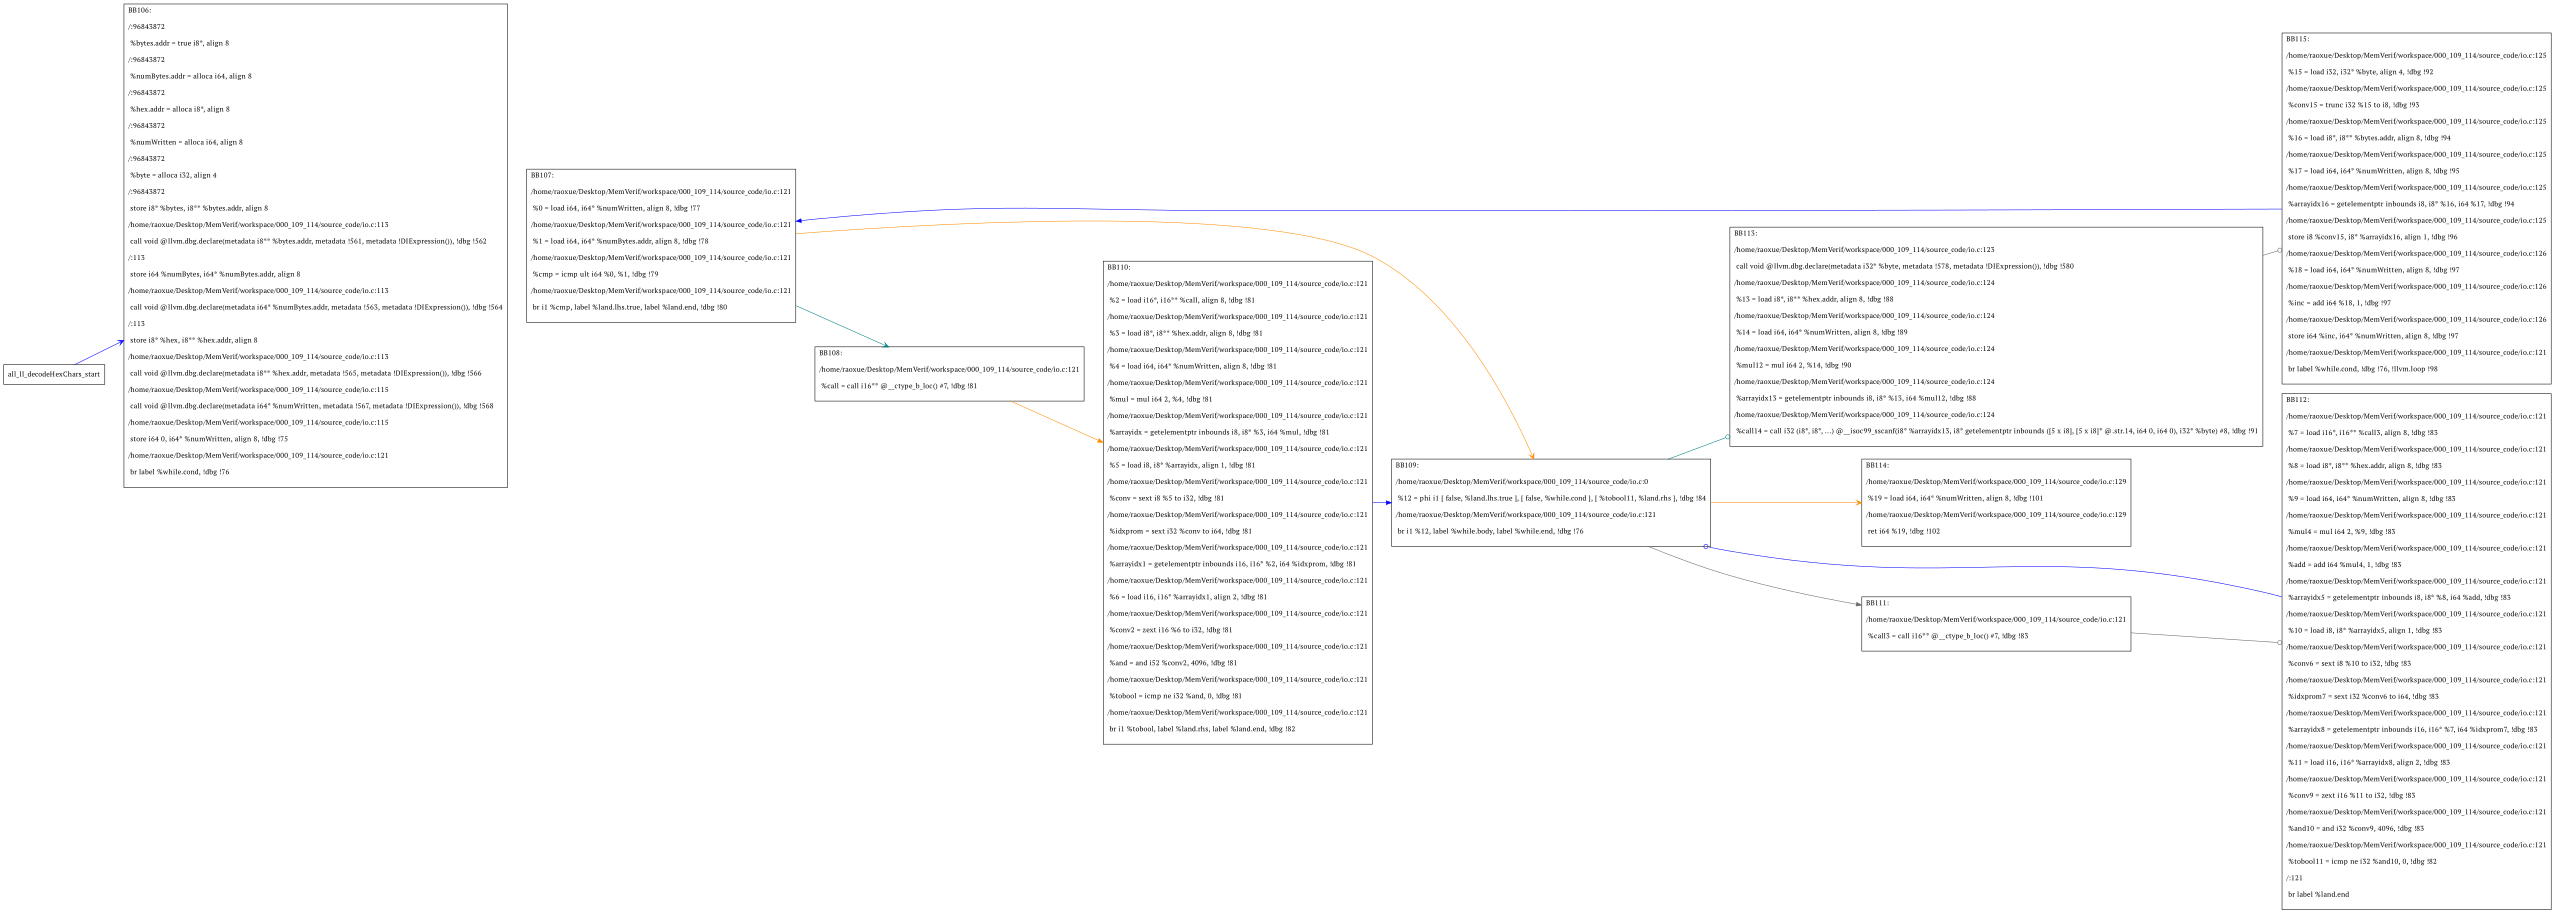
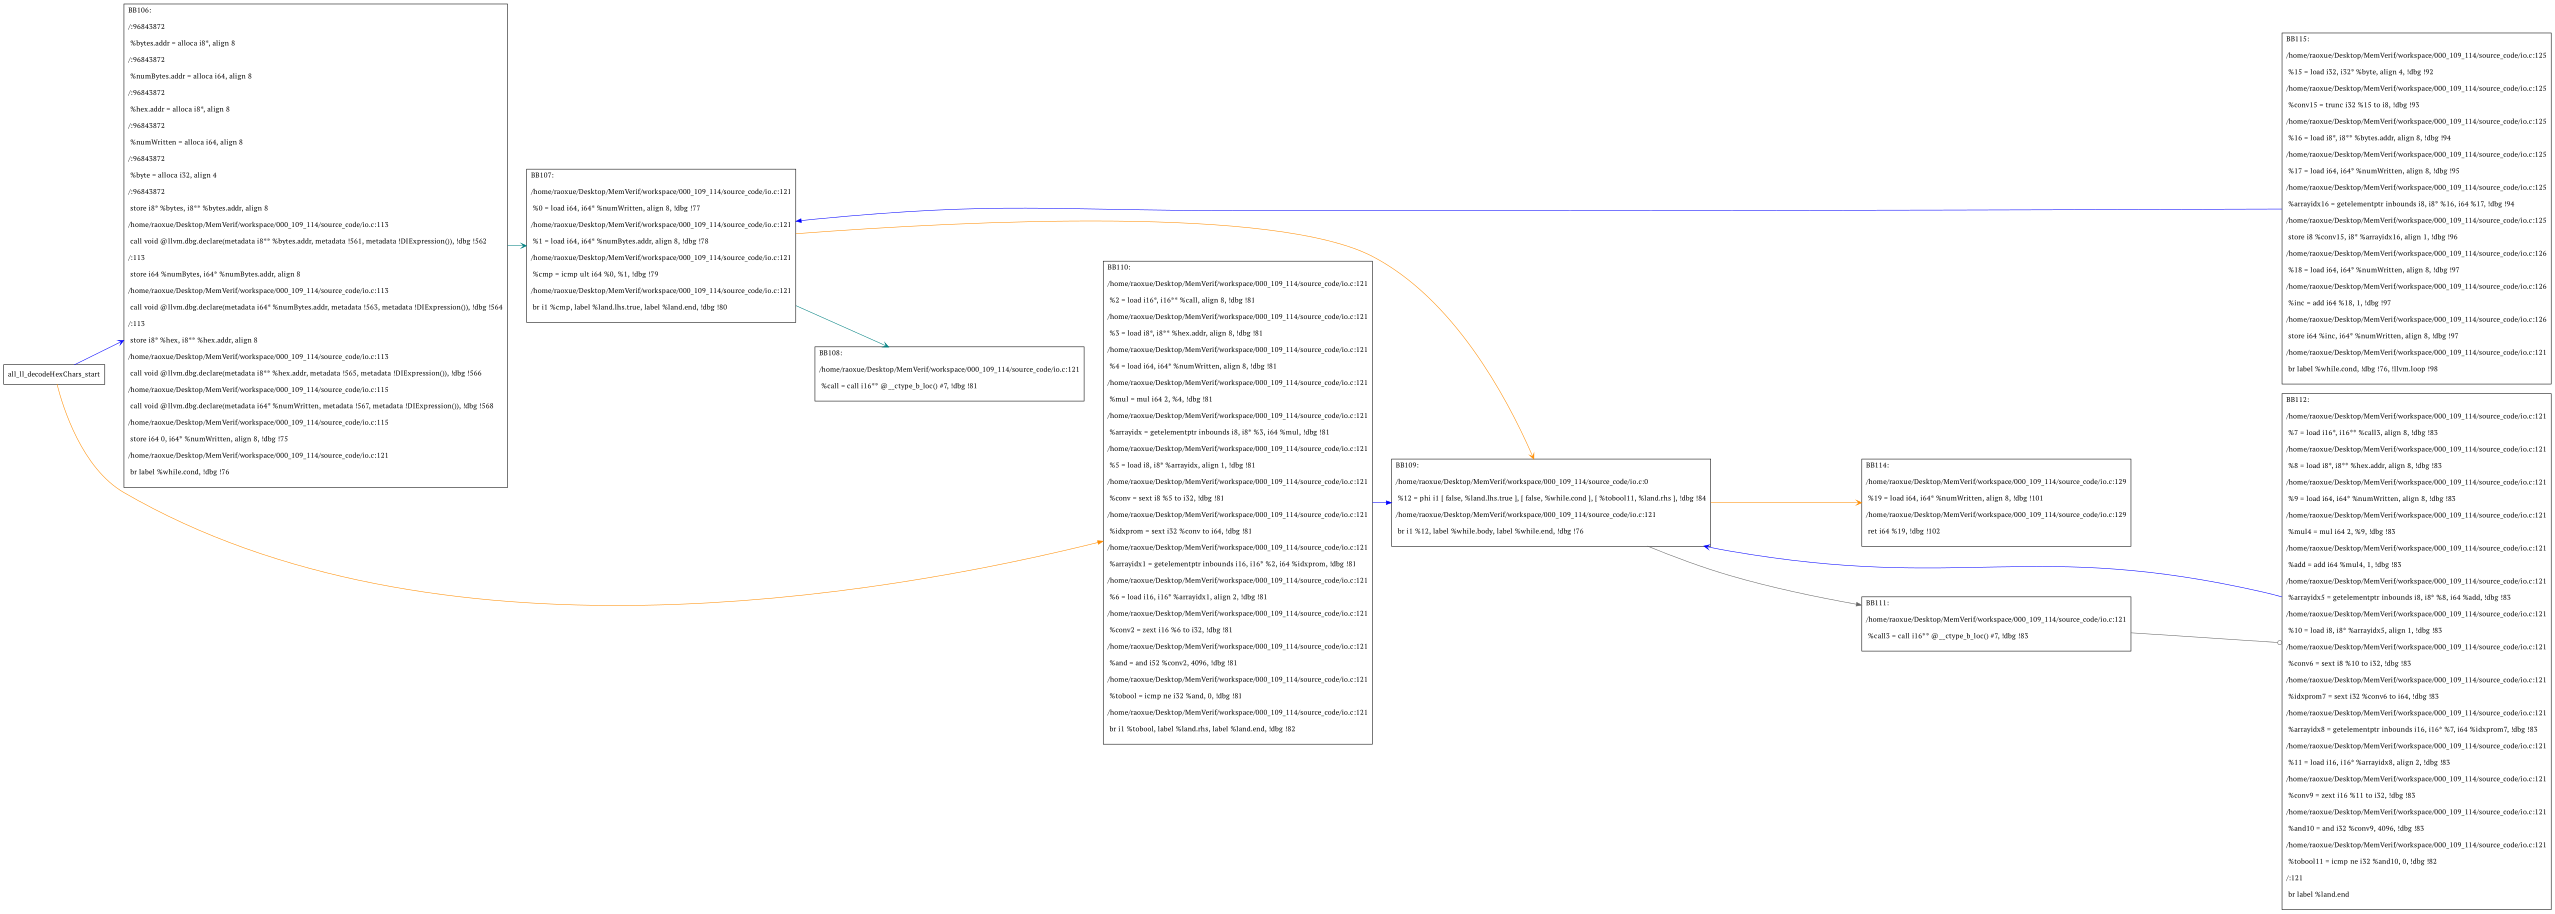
(179, 43) -> (182, 43)
none -> (514, 246)
(1996, 337) -> none
(1054, 421) -> (539, 602)
(1996, 567) -> (1996, 567)
